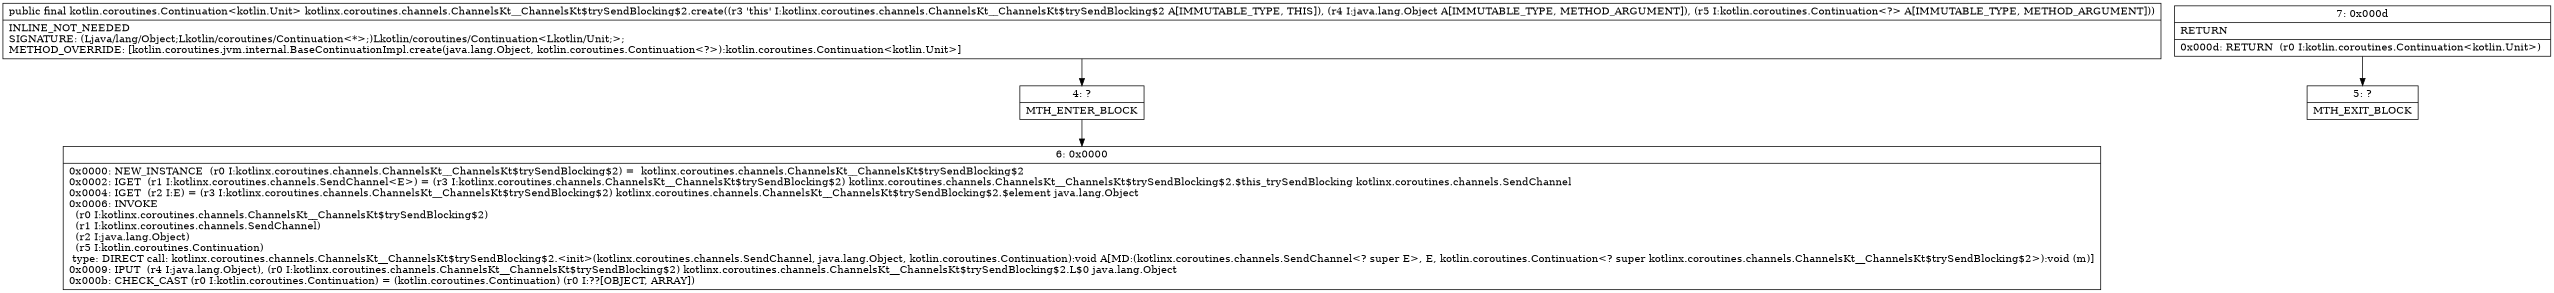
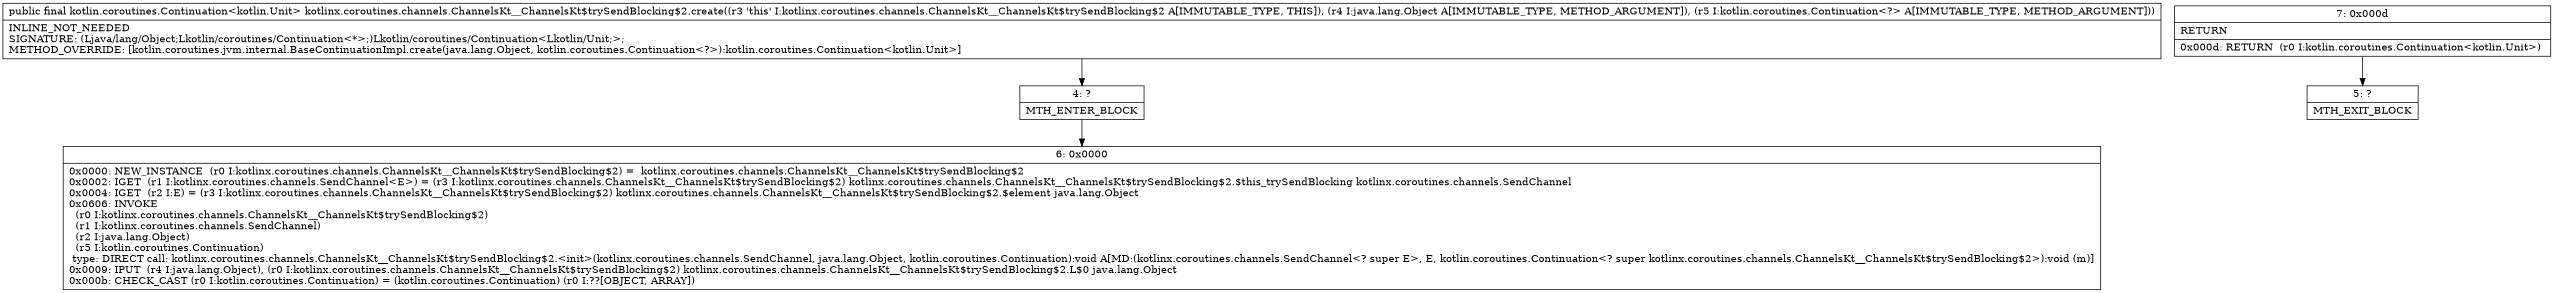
(117, 204) -> (117, 204)
